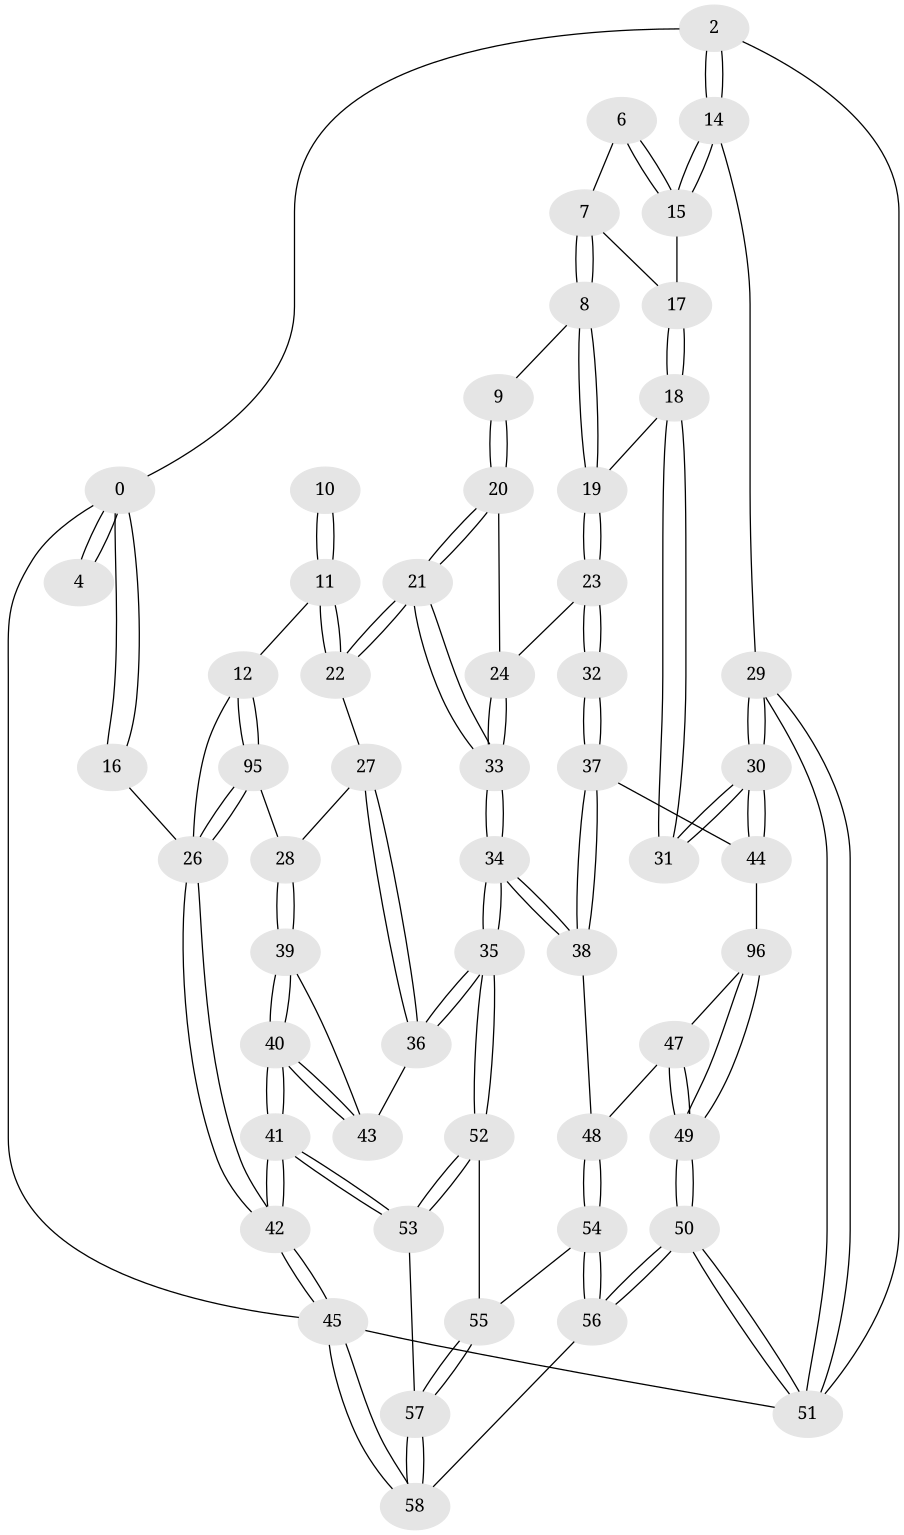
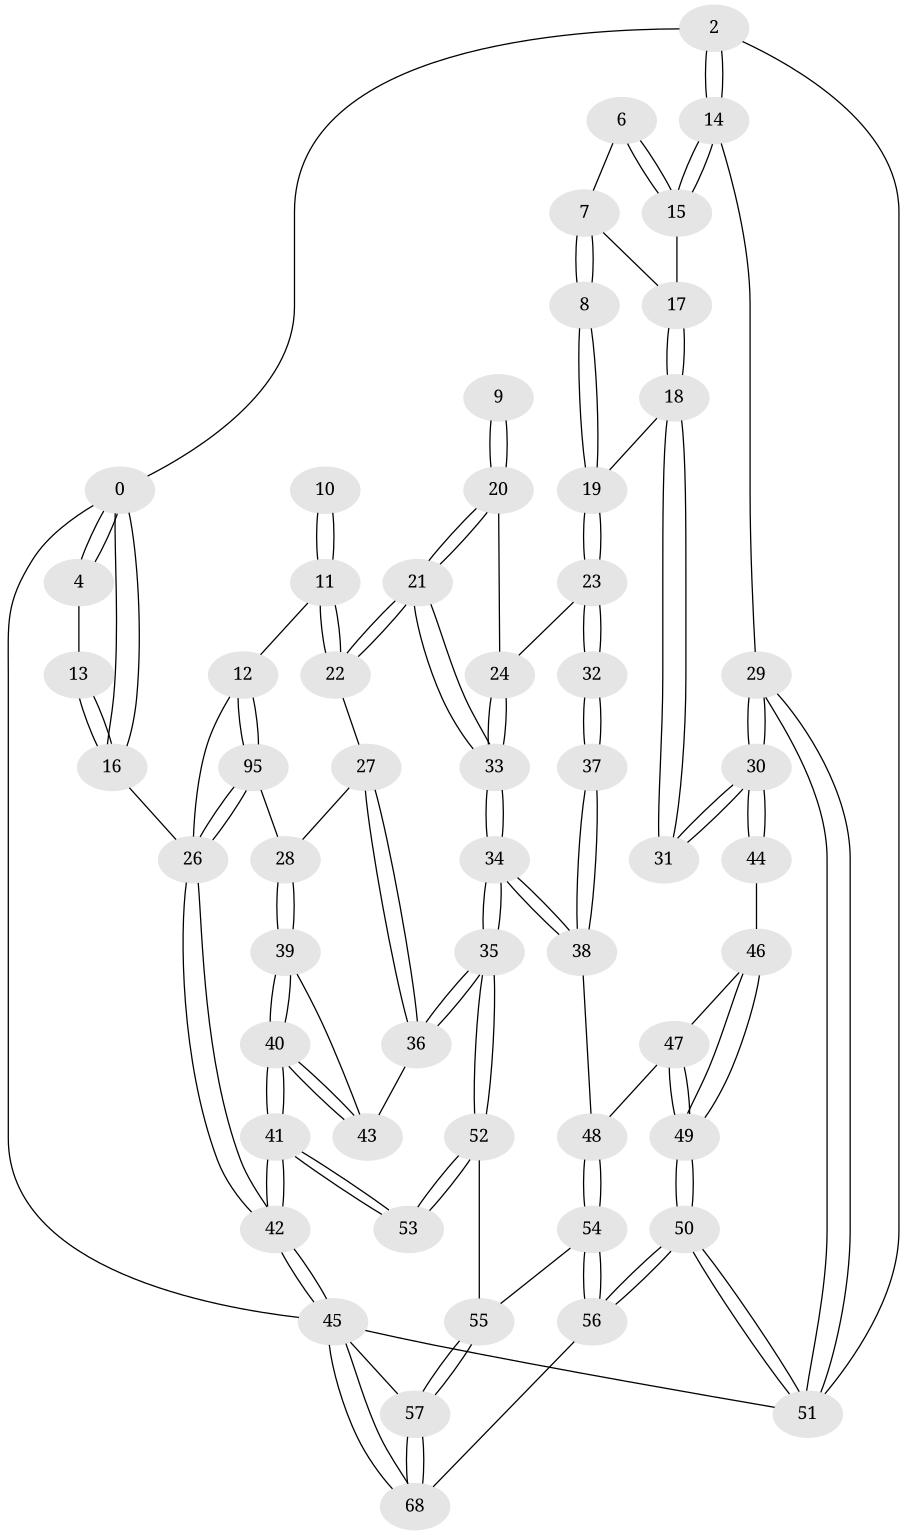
(542, 352) -> none
none -> (79, 675)
(669, 811) -> none
(756, 952) -> (756, 952)
(412, 1322) -> (374, 1368)
(415, 1507) -> (415, 1507)
